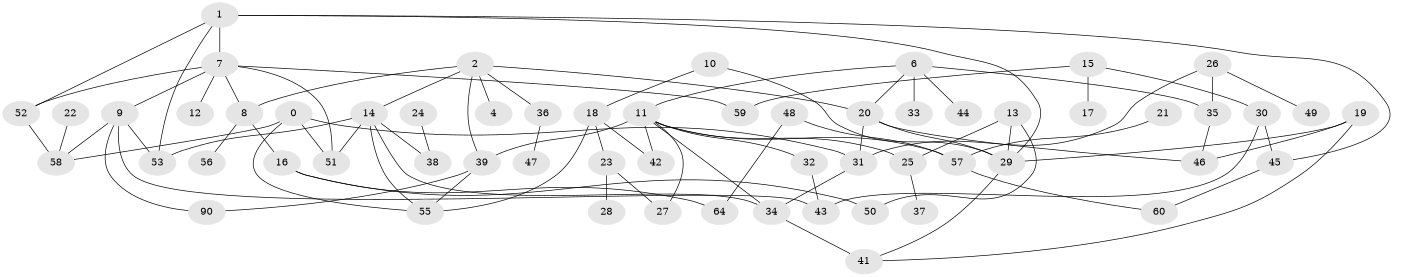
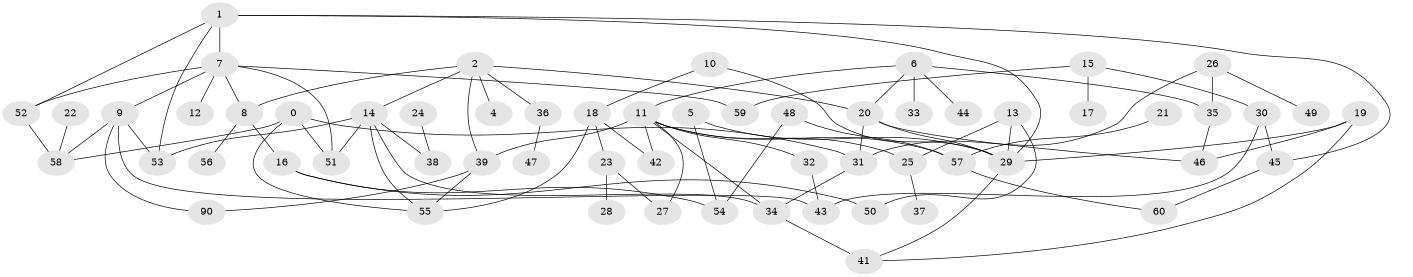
none -> (691, 114)
(720, 212) -> (720, 212)
